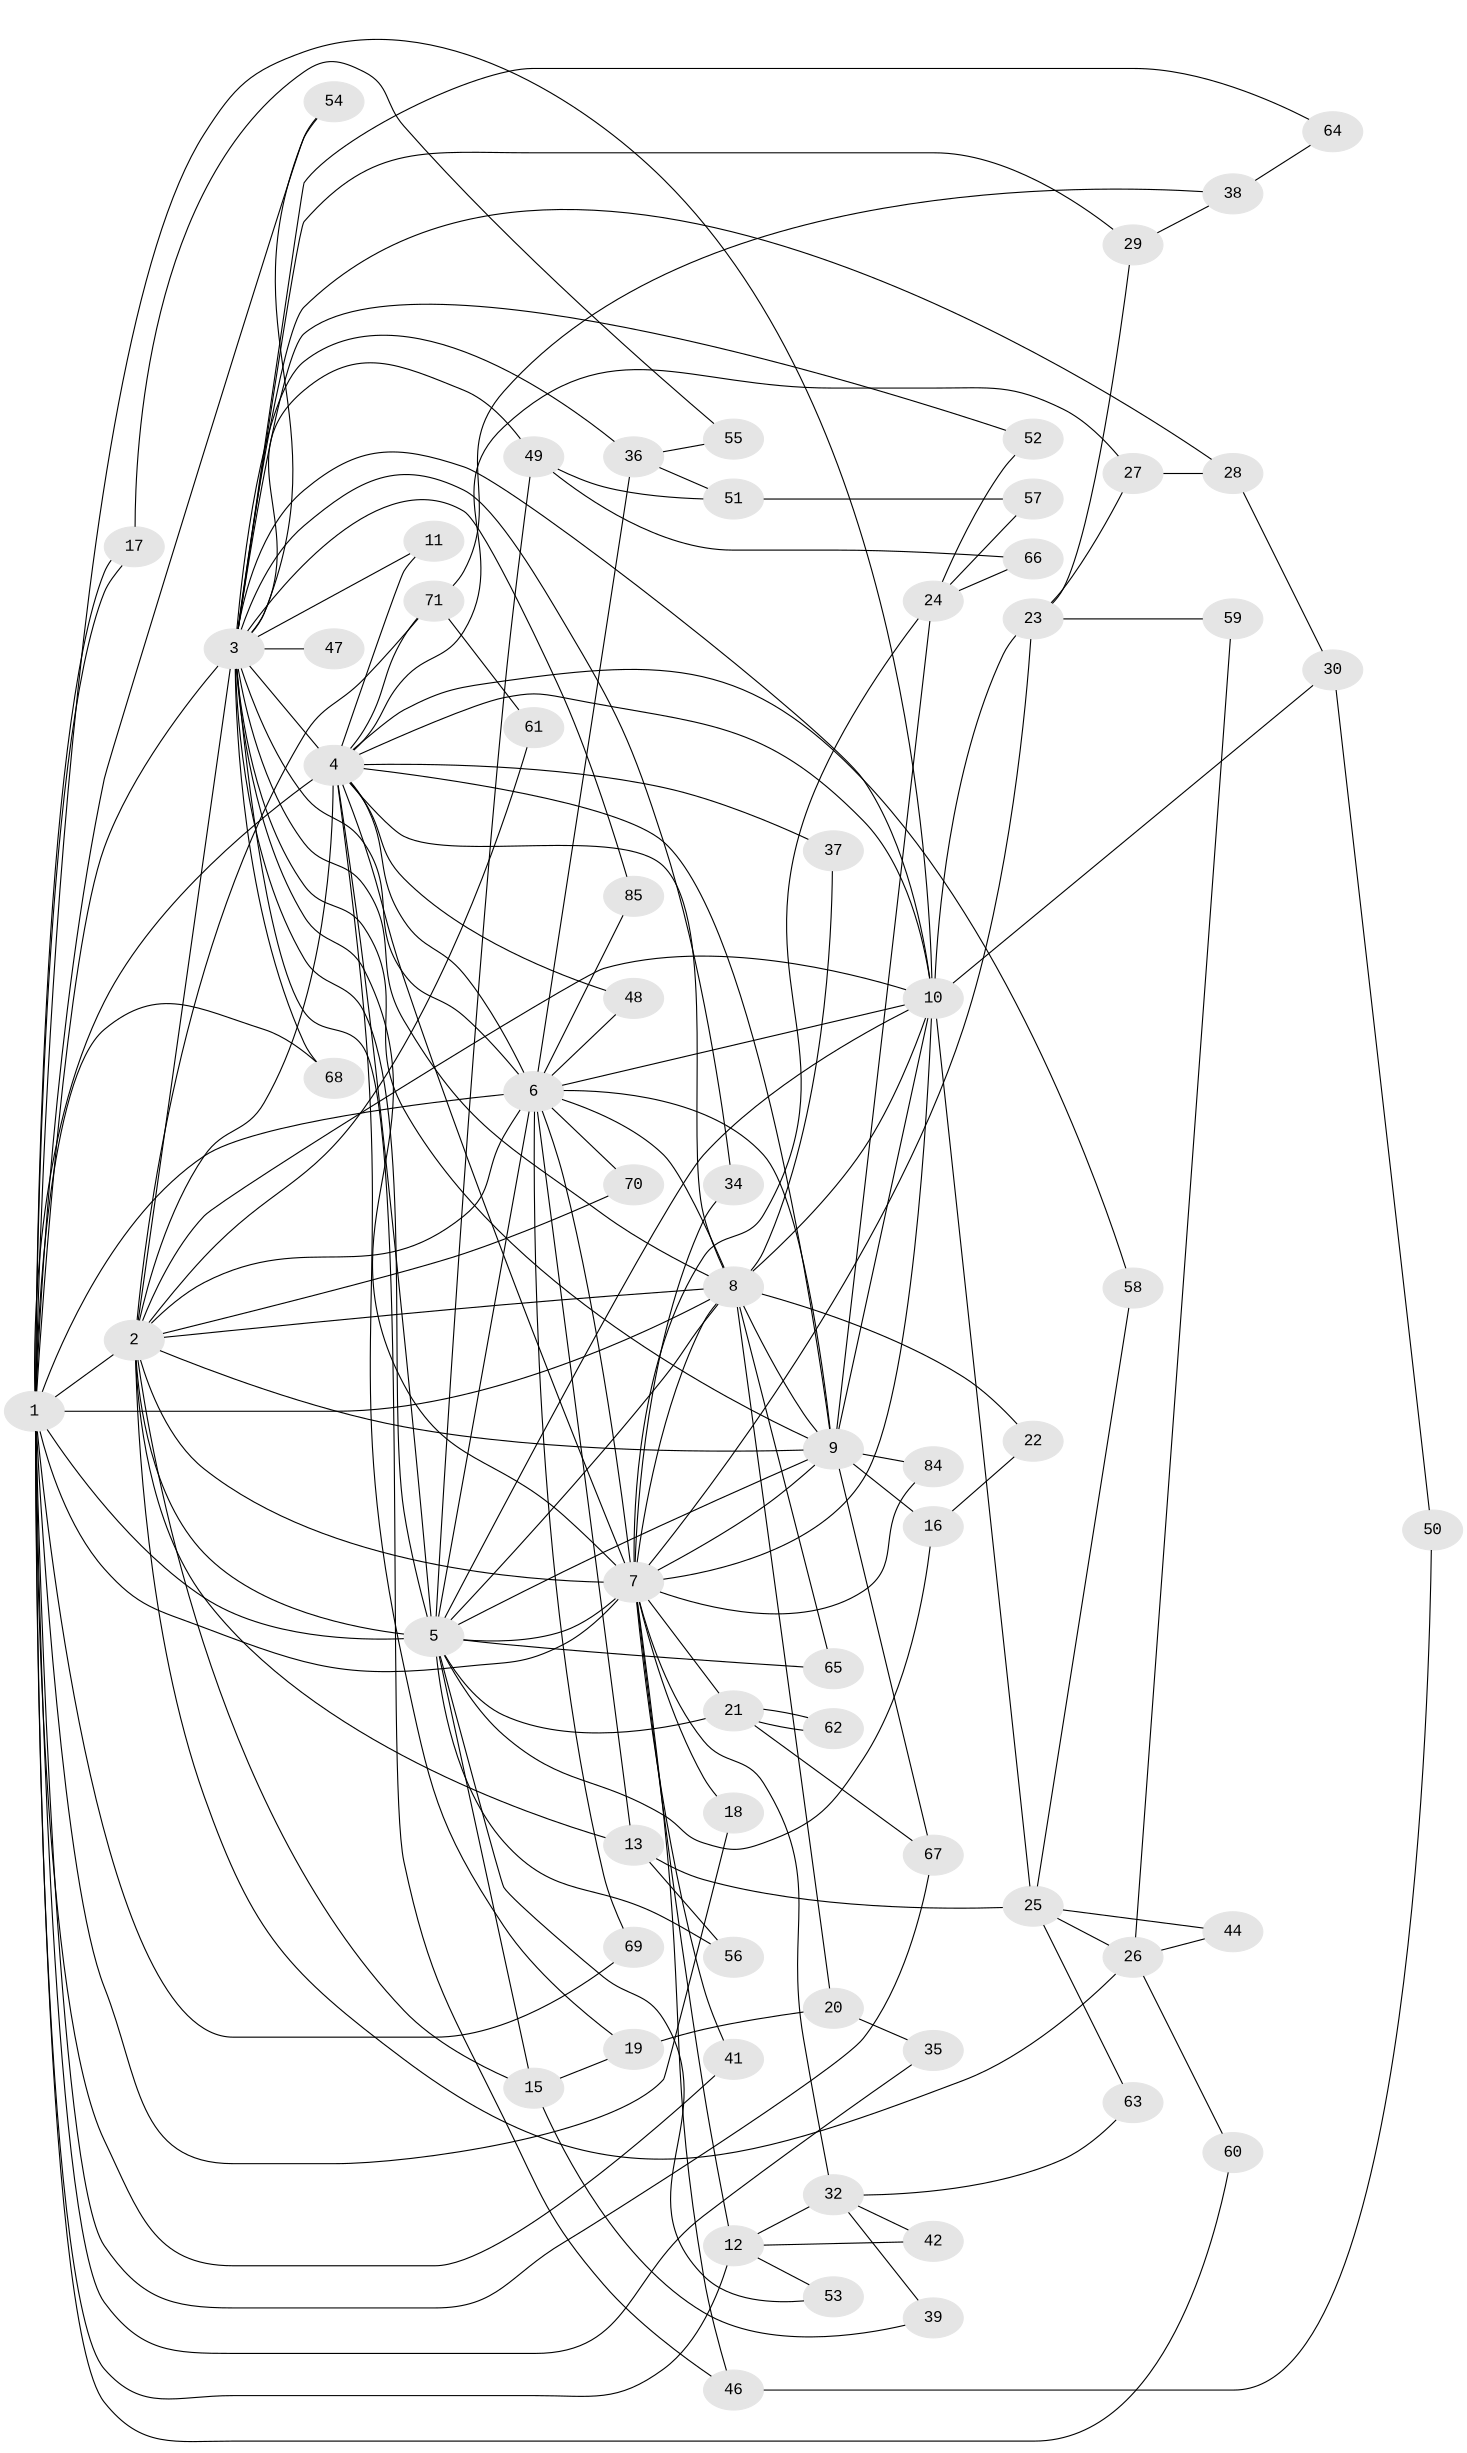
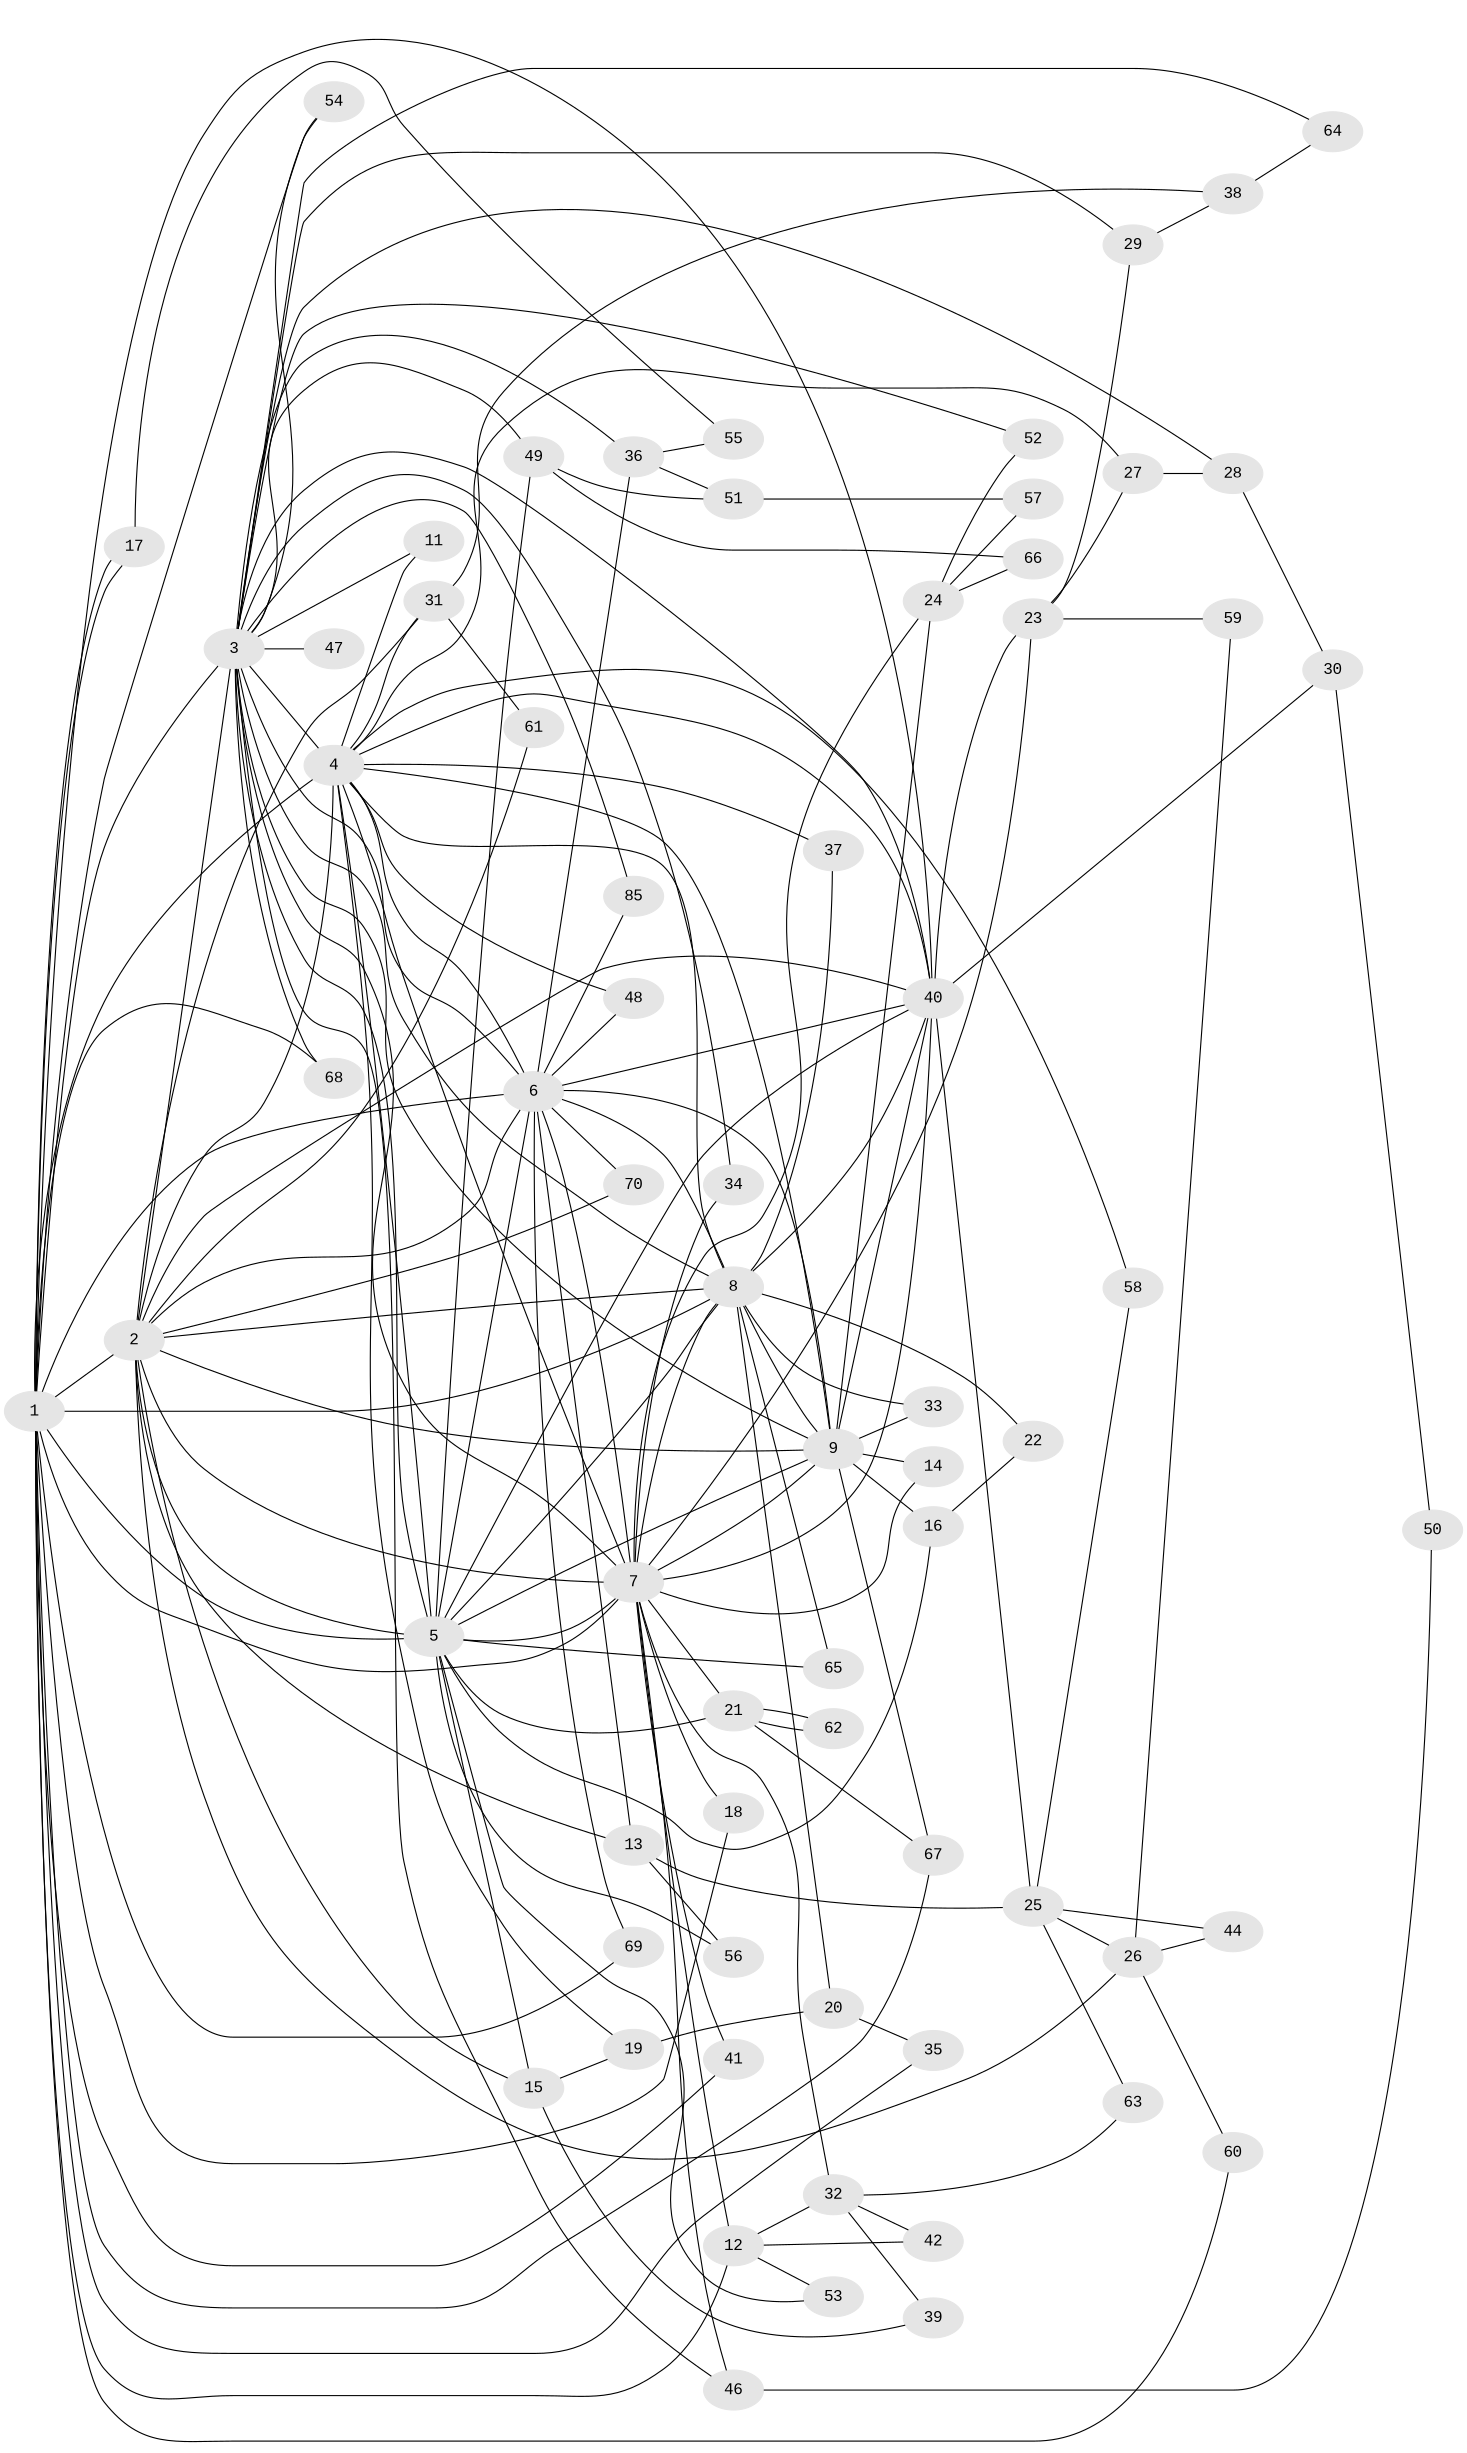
(434, 601) -> (434, 601)
(933, 998) -> (933, 998)
none -> (933, 1407)
(933, 1467) -> (933, 1467)
